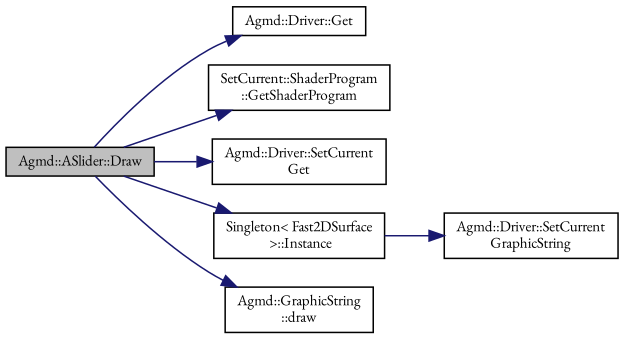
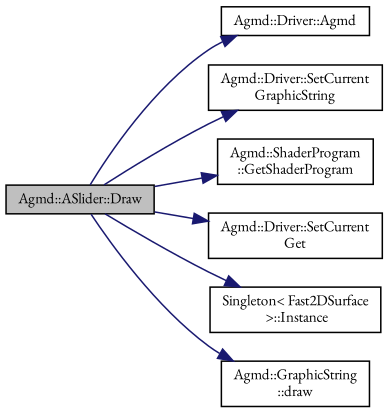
(299, 21) -> (295, 21)
(299, 88) -> (295, 162)
(407, 236) -> (163, 149)
